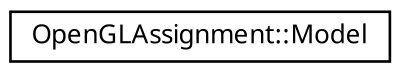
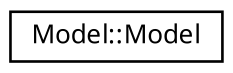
(200, 37) -> (116, 37)
